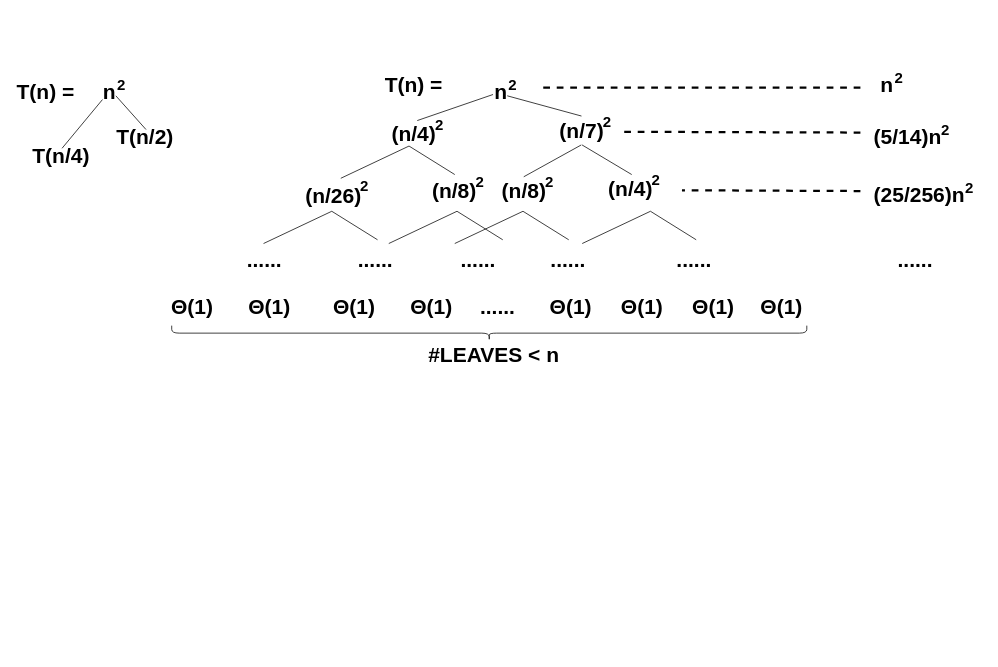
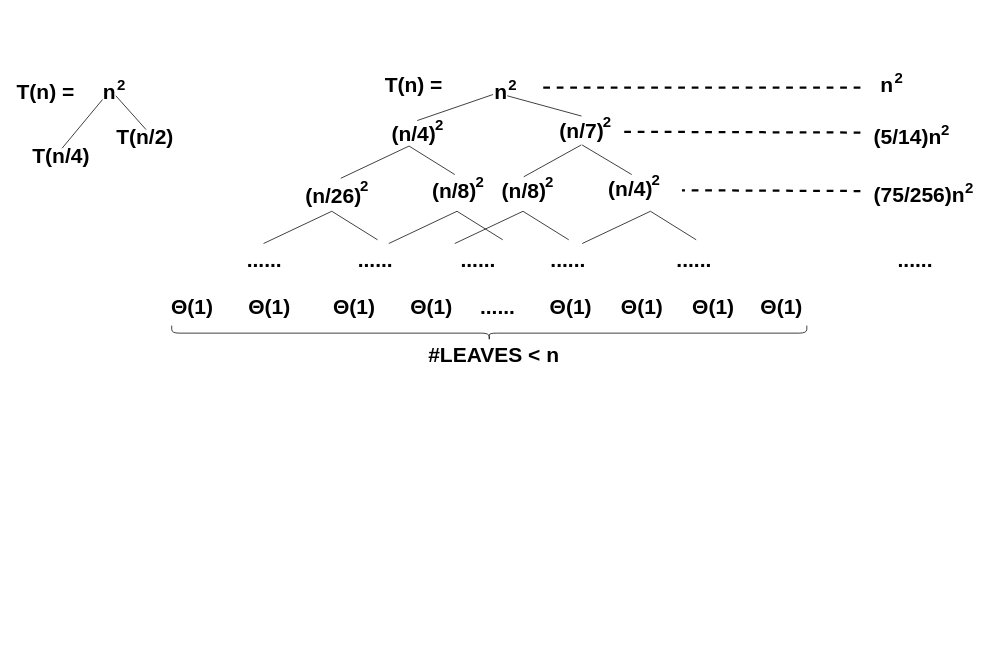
(881, 195) -> (881, 195)
